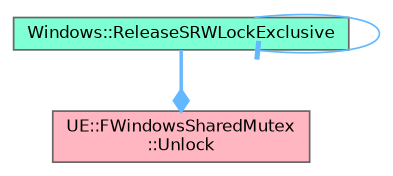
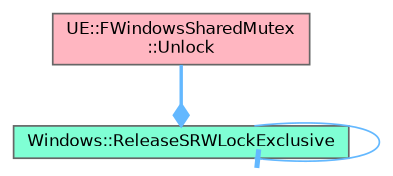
(181, 70) -> (181, 85)
